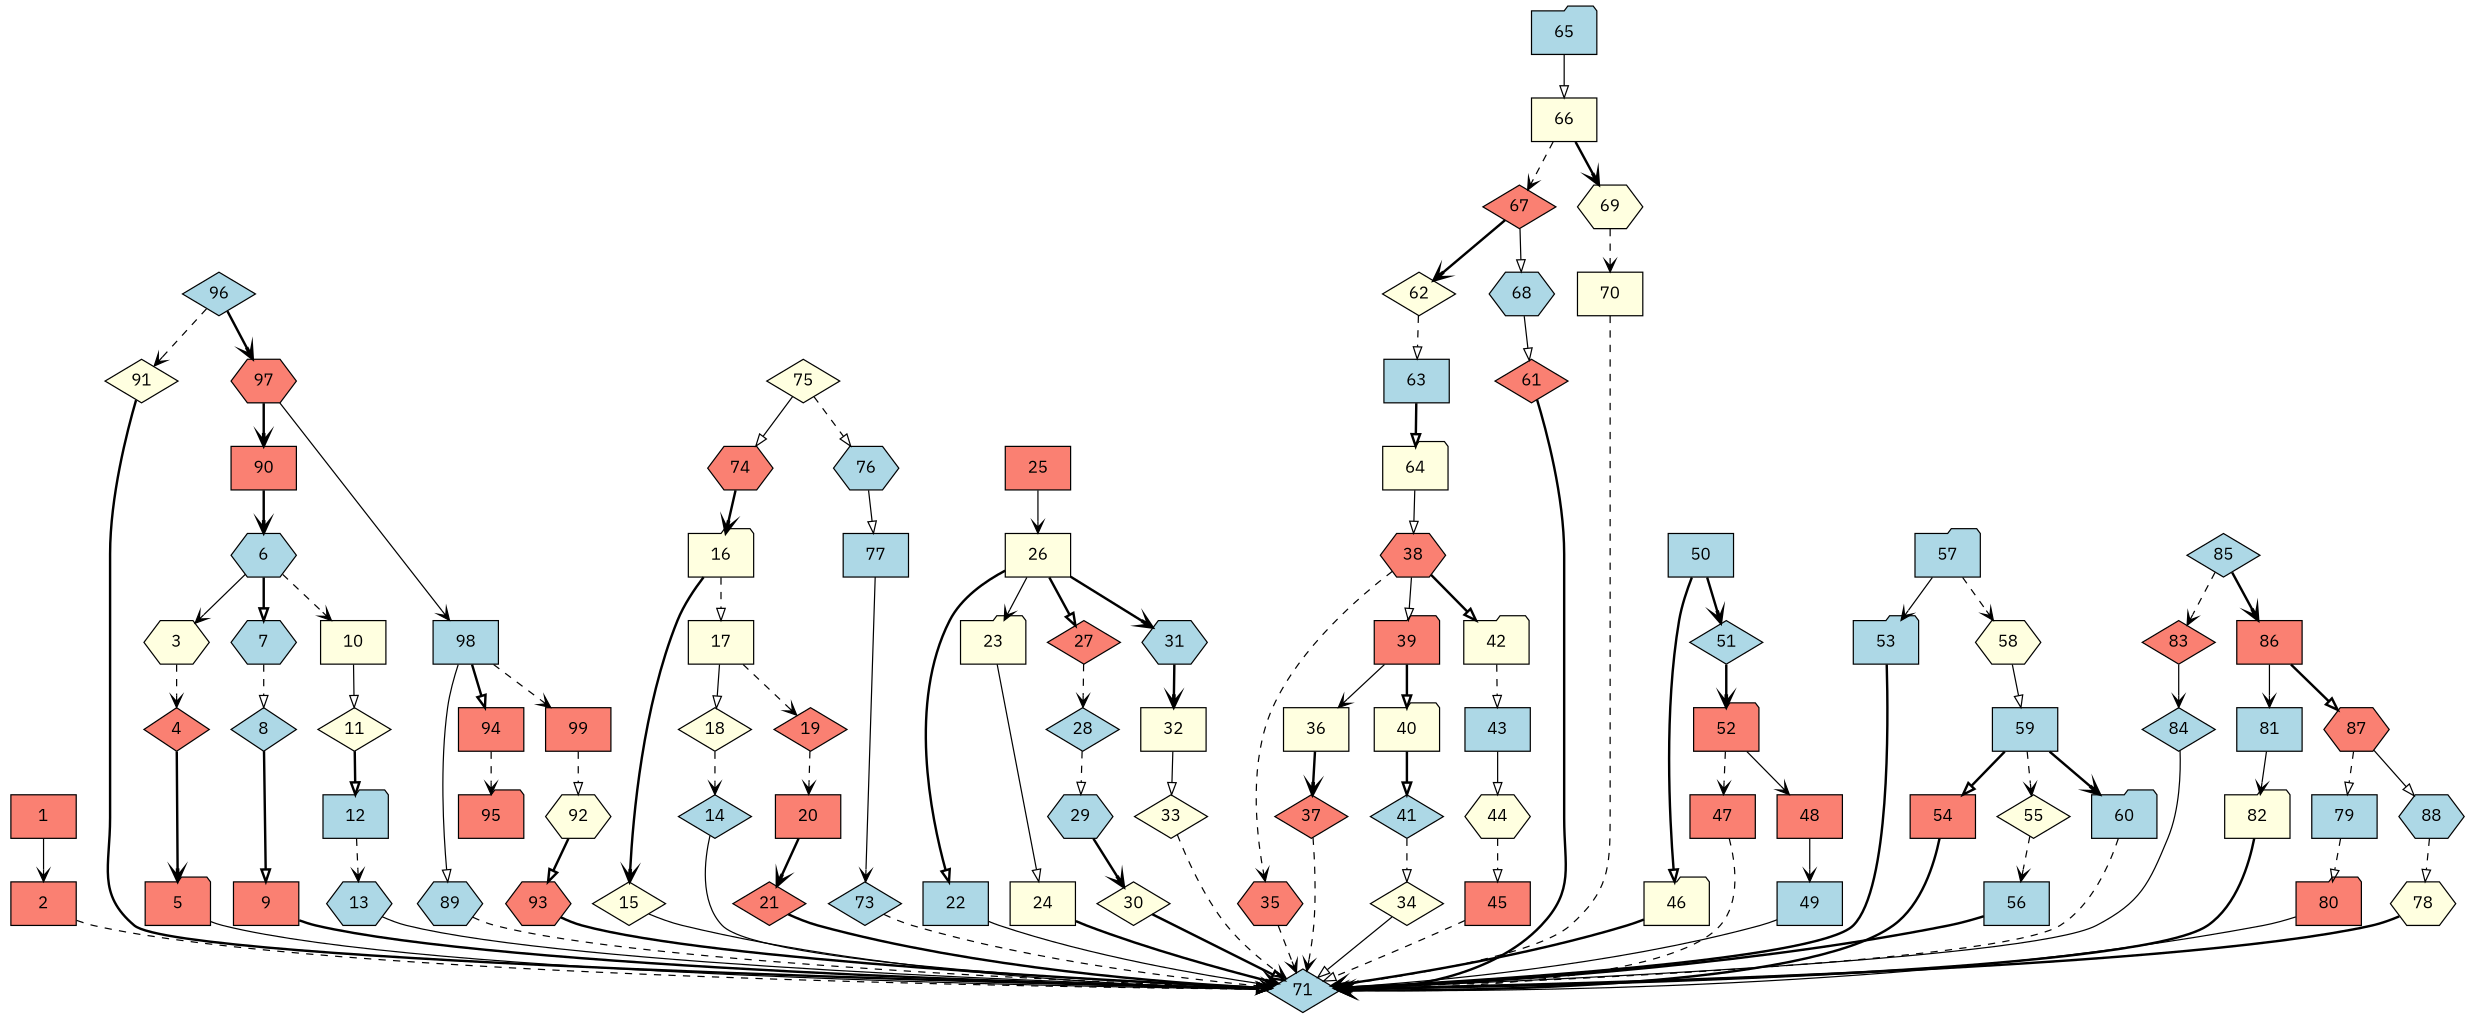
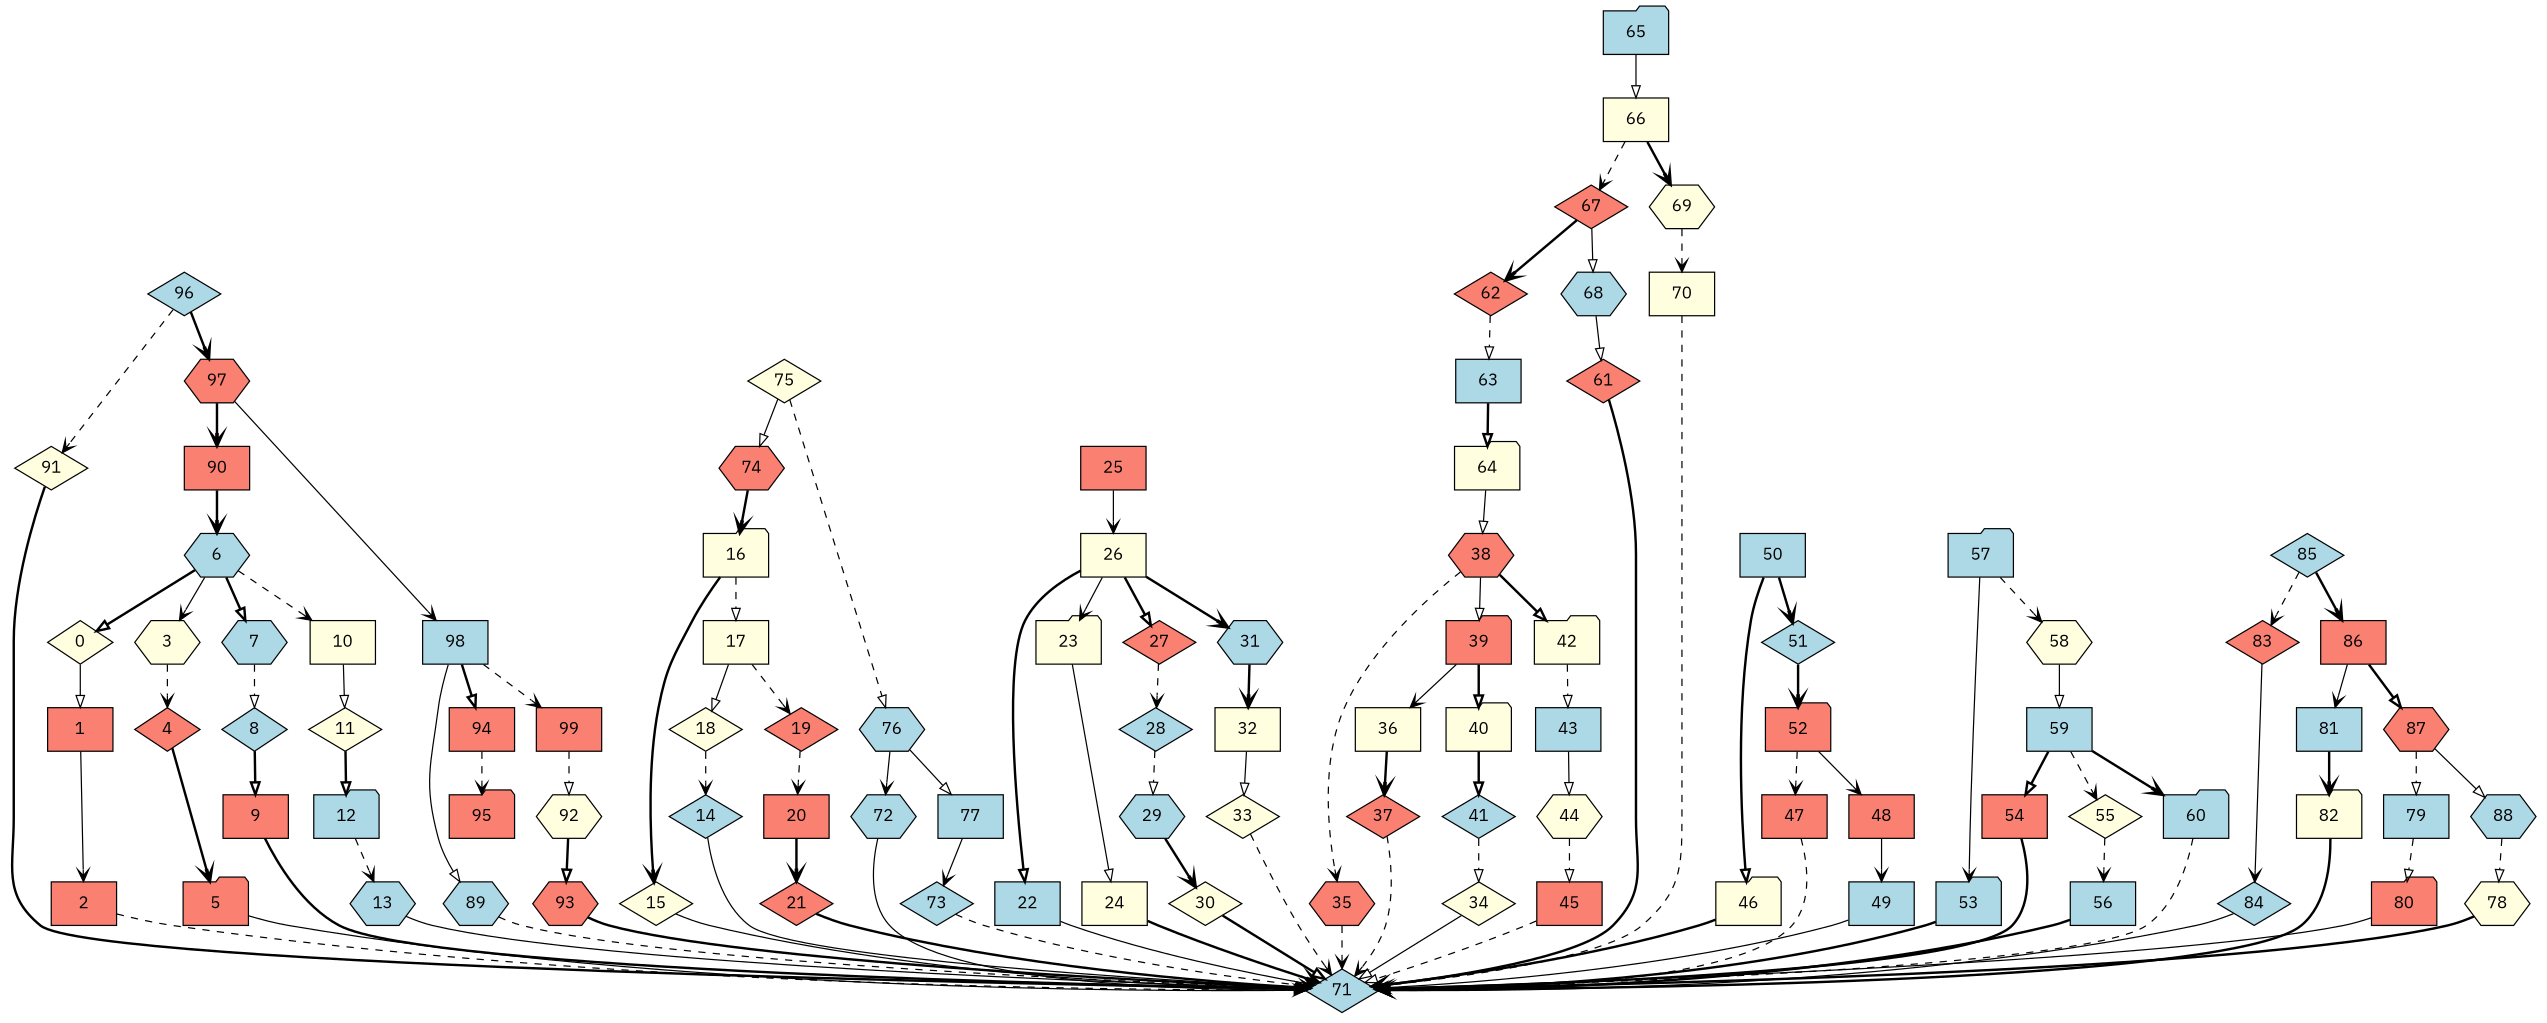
(1419, 294) -> (1491, 294)
none -> (80, 642)
(2264, 767) -> (2329, 767)
none -> (884, 817)
